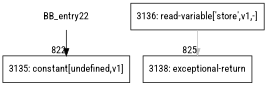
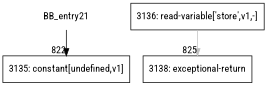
(66, 17) -> (66, 17)
